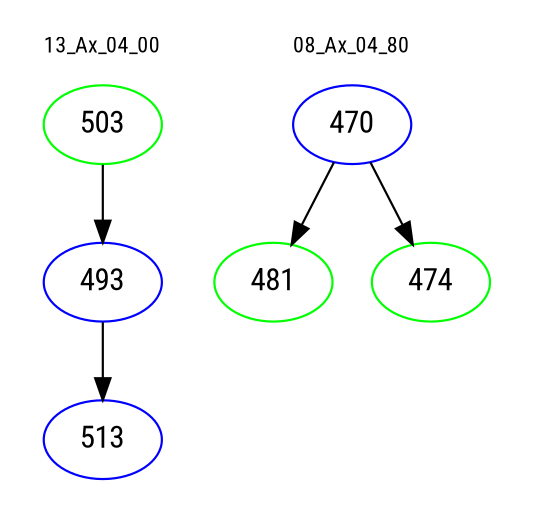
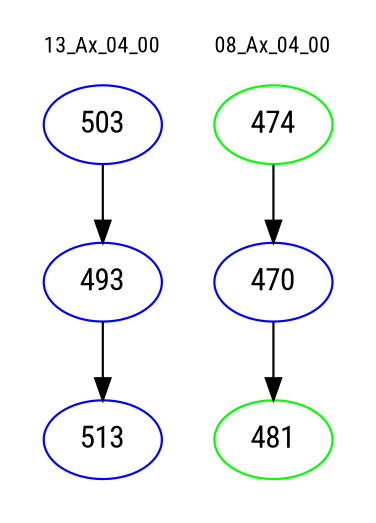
(352, 47) -> (273, 47)
(103, 125) -> (103, 125)
(387, 194) -> (273, 193)
